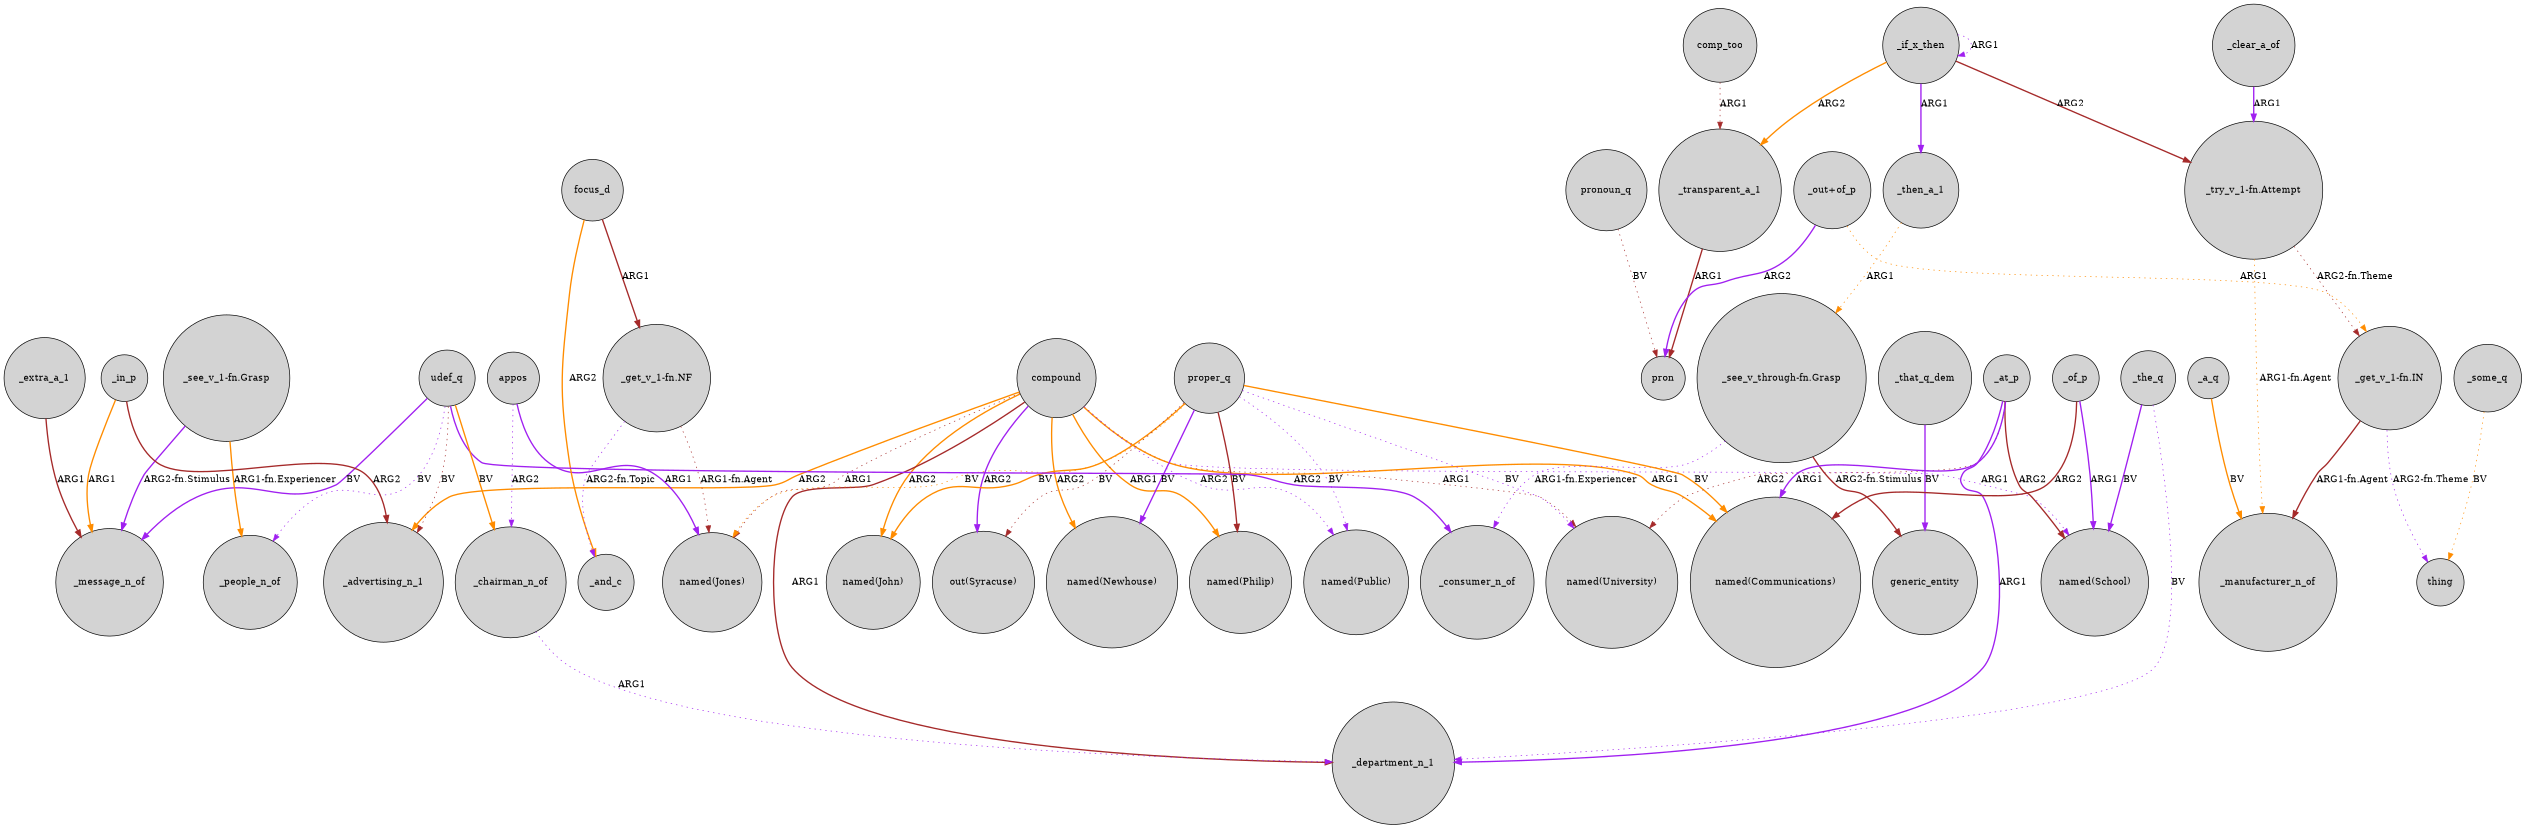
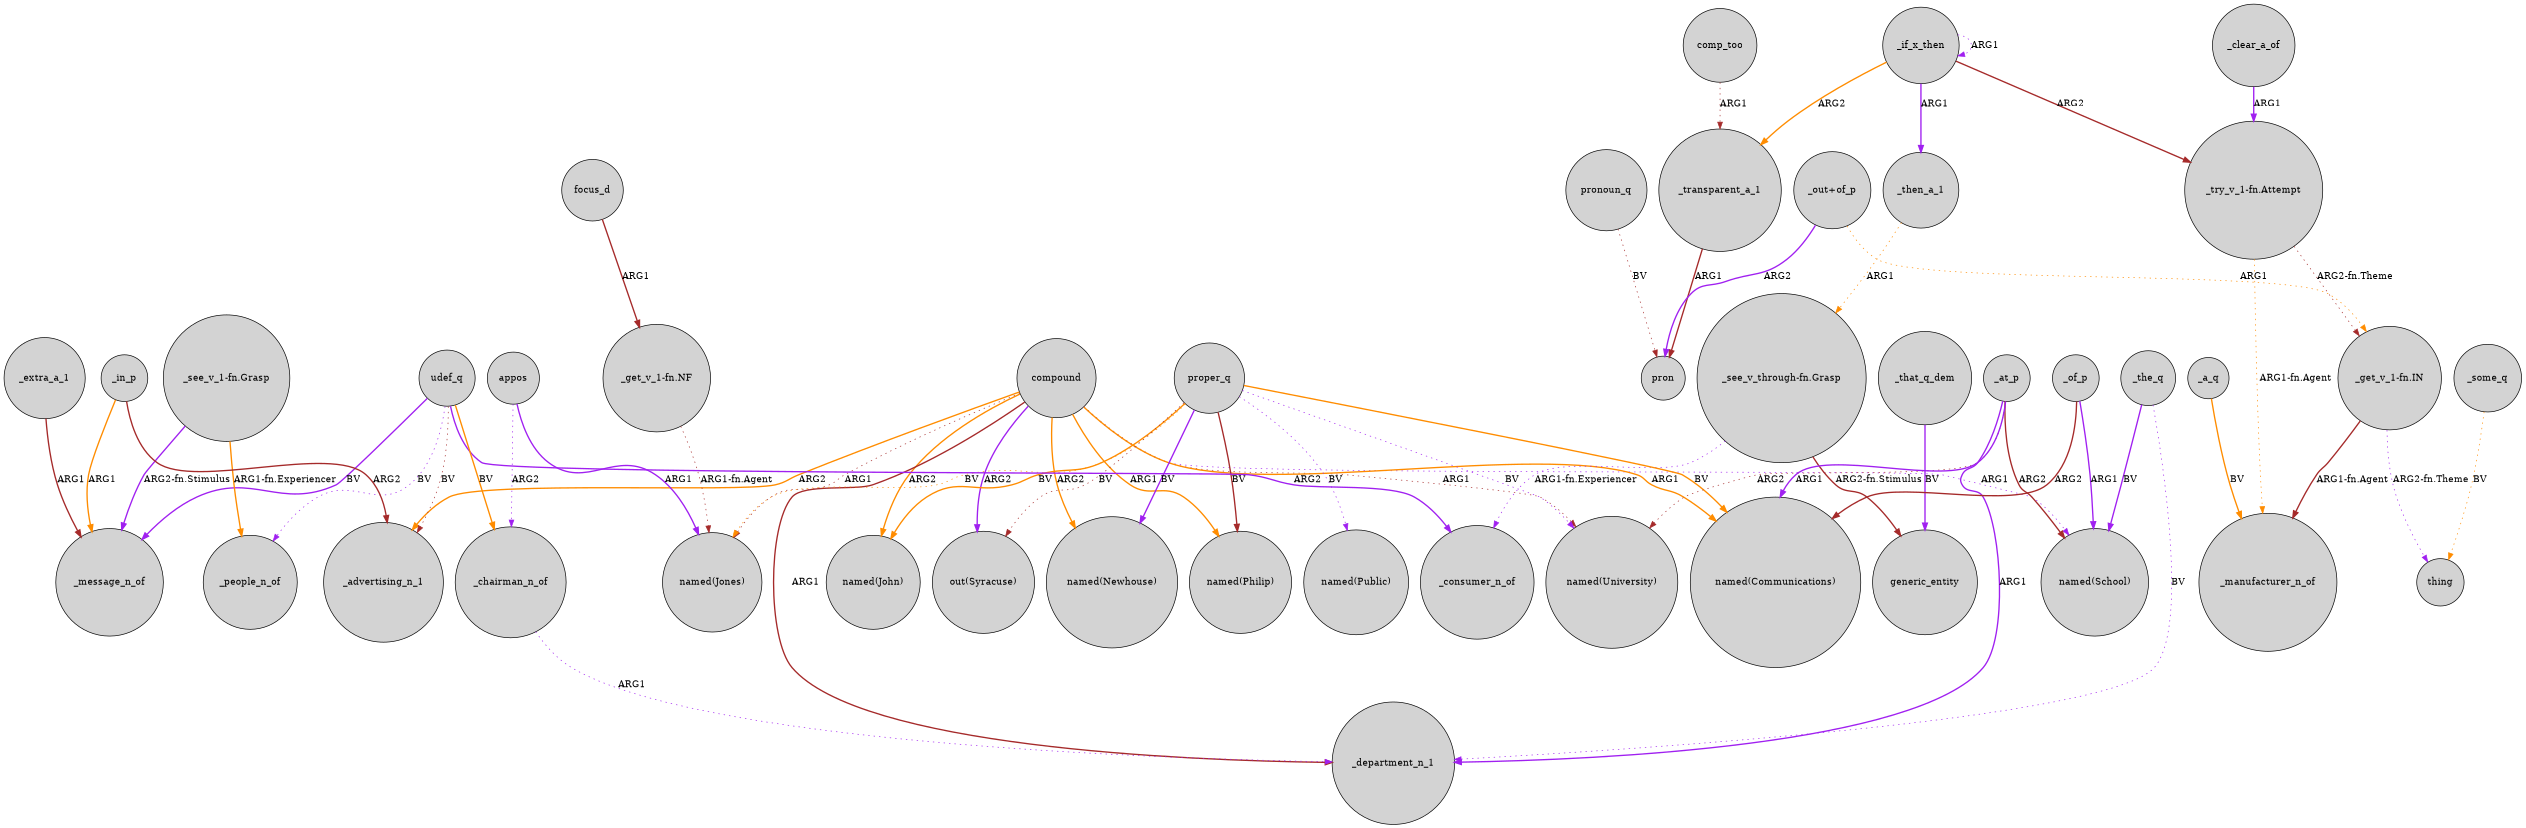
(1203, 485) -> none
(606, 582) -> none
